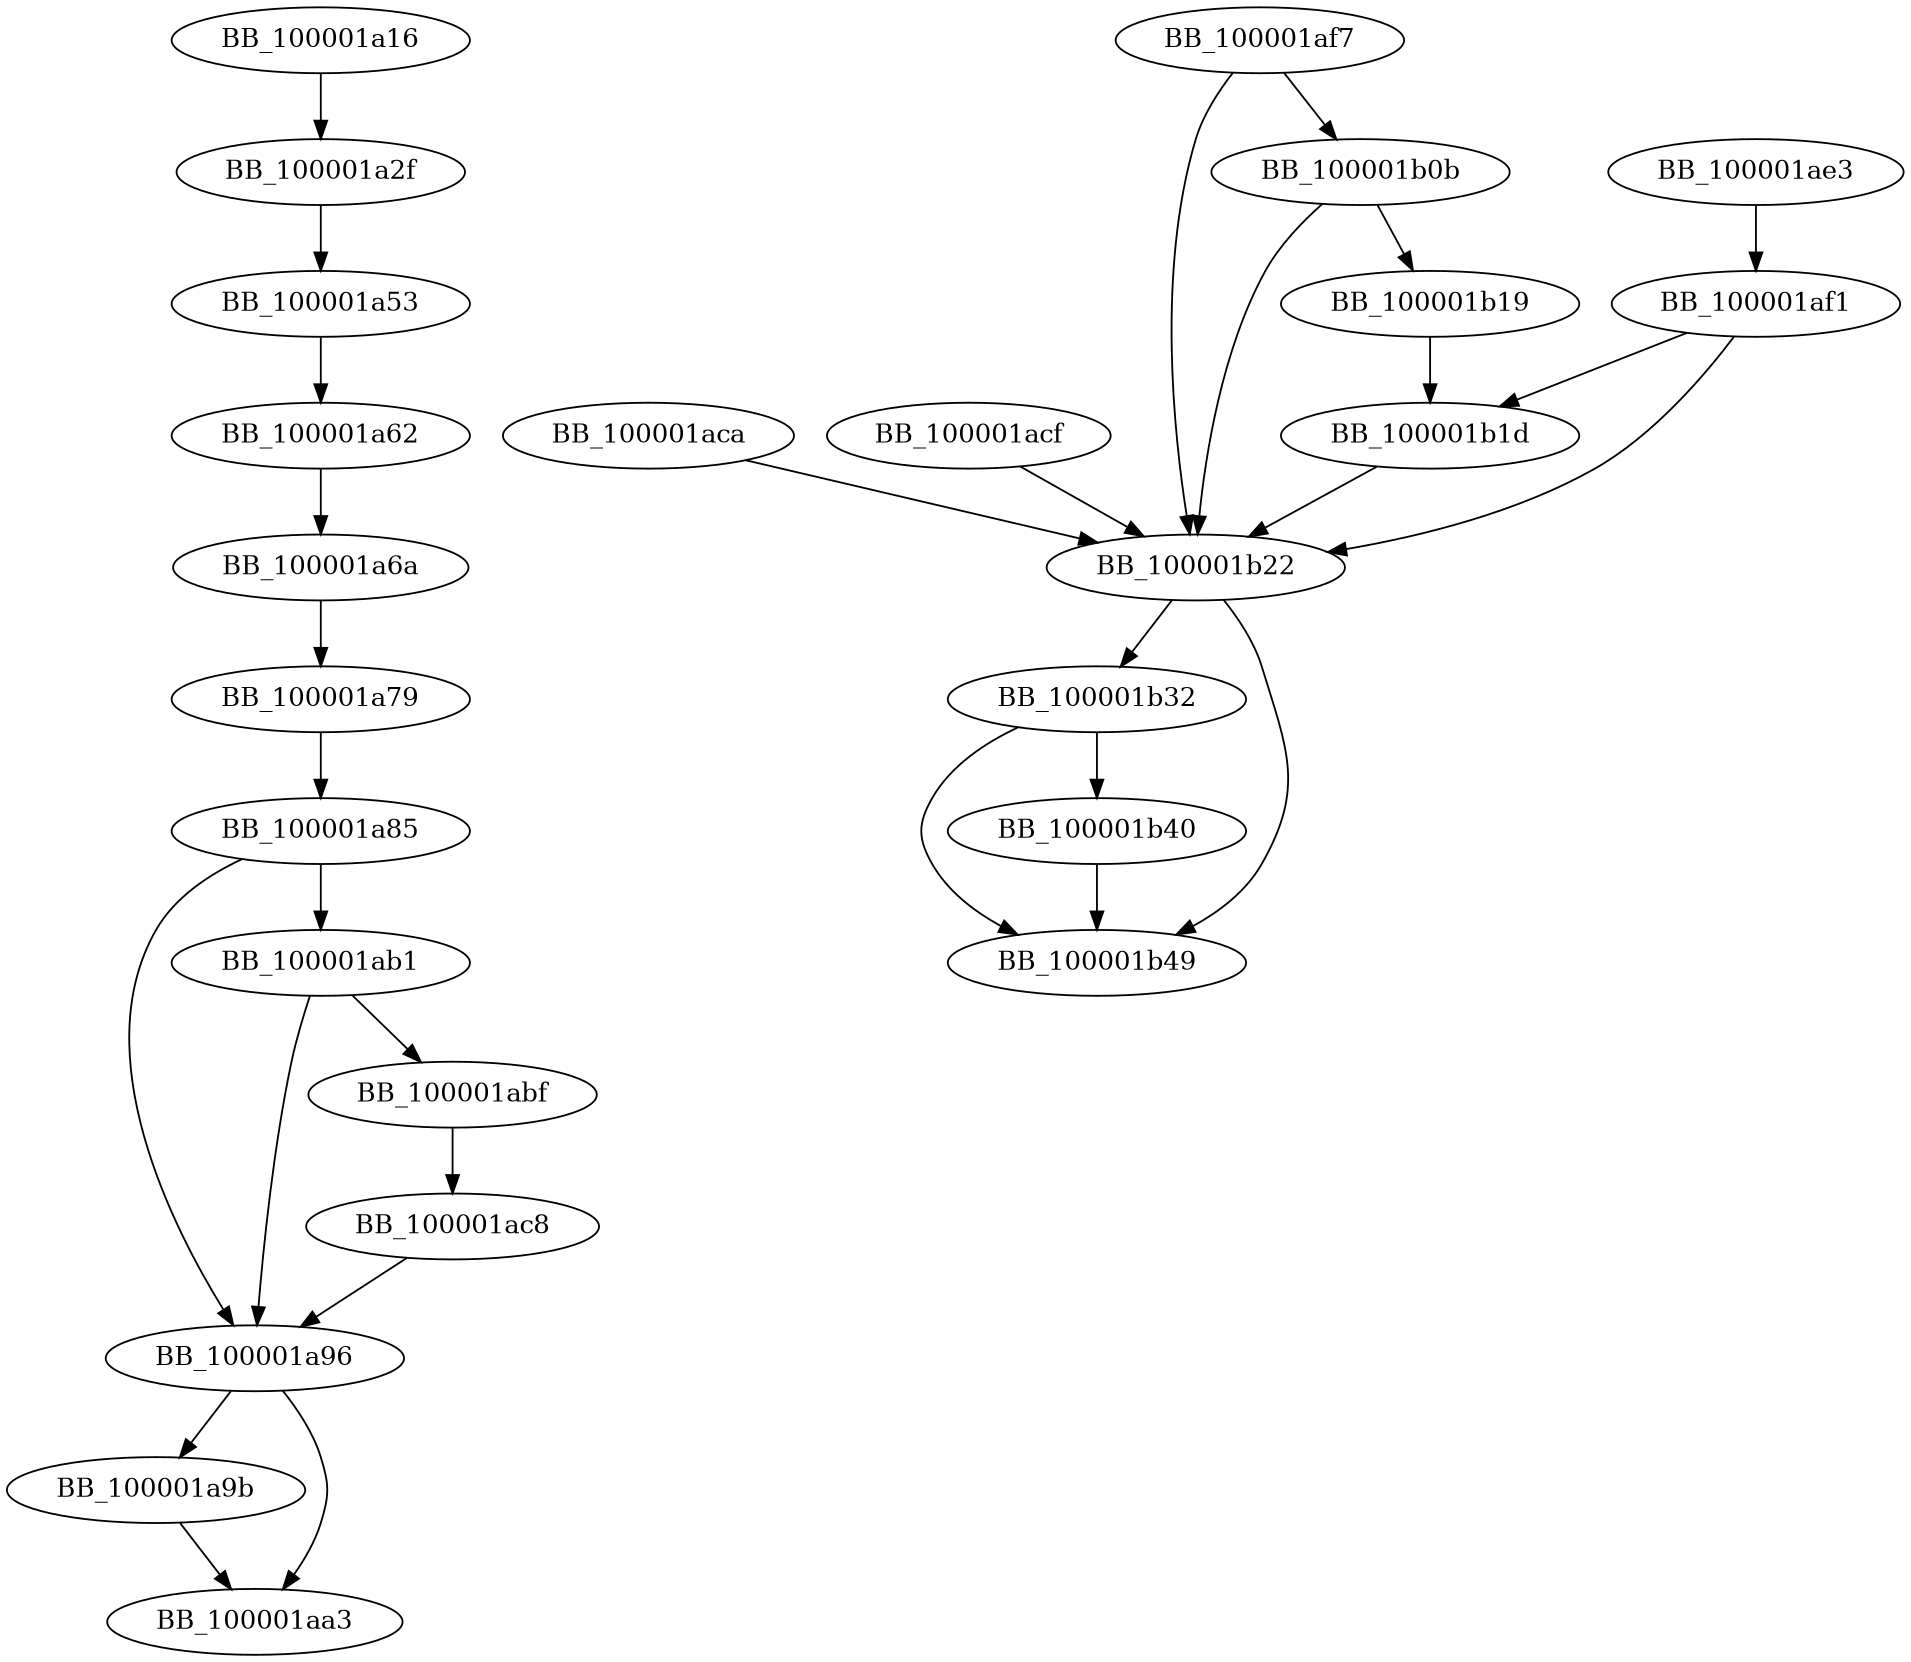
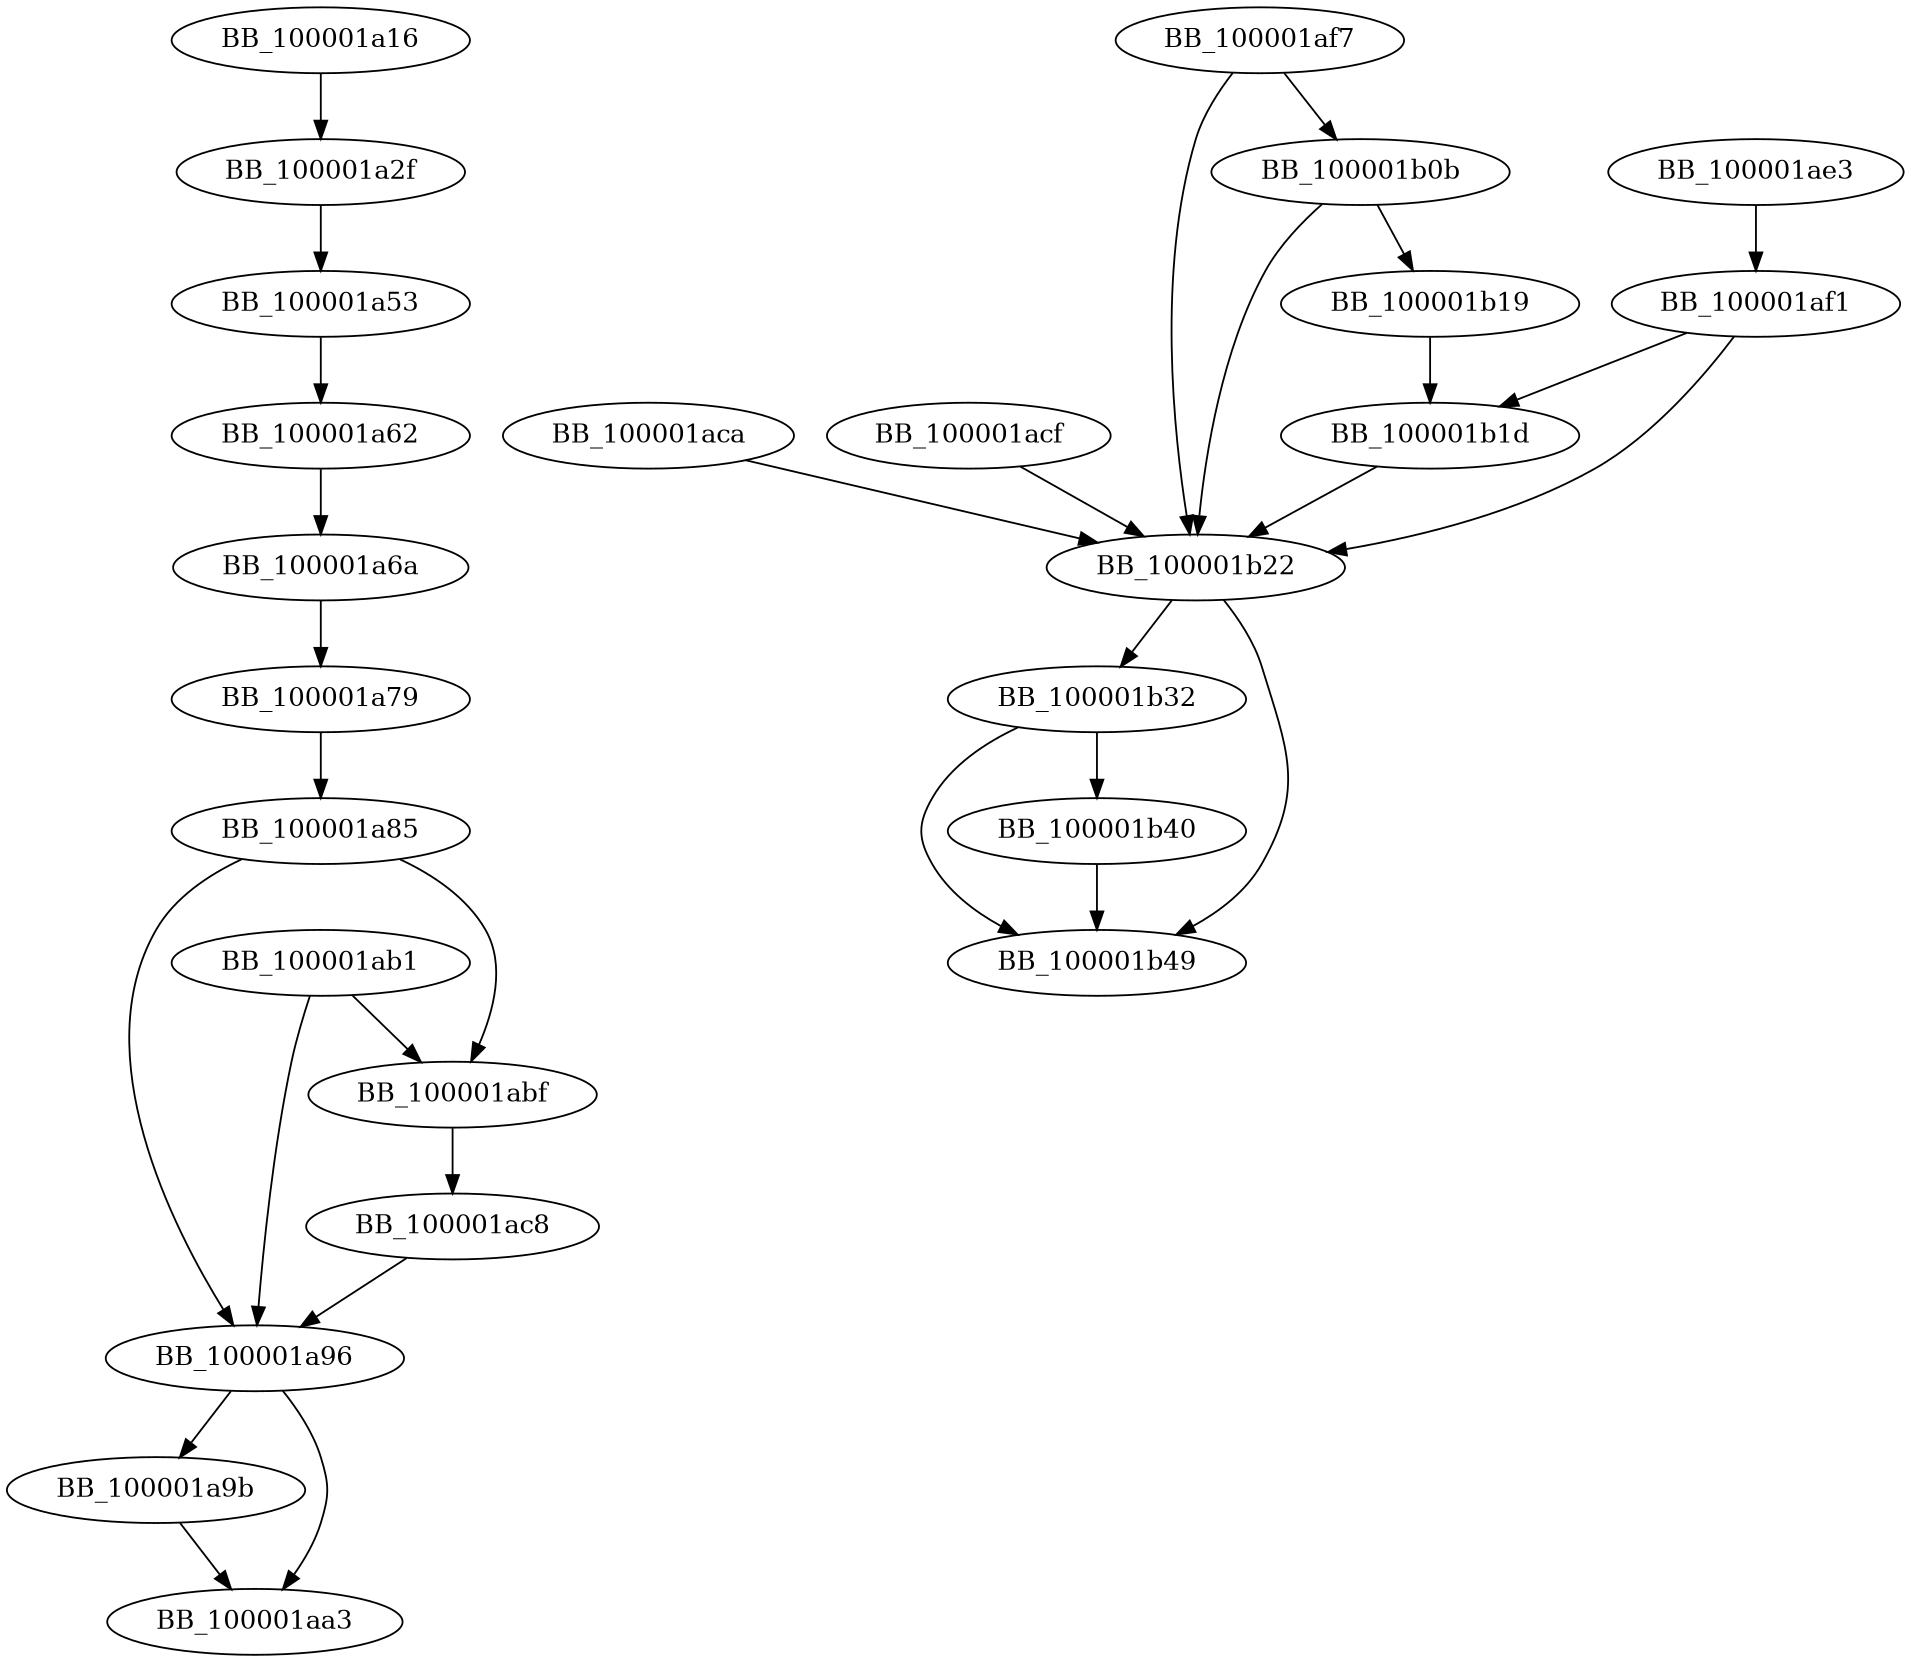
(321, 888) -> (487, 933)
